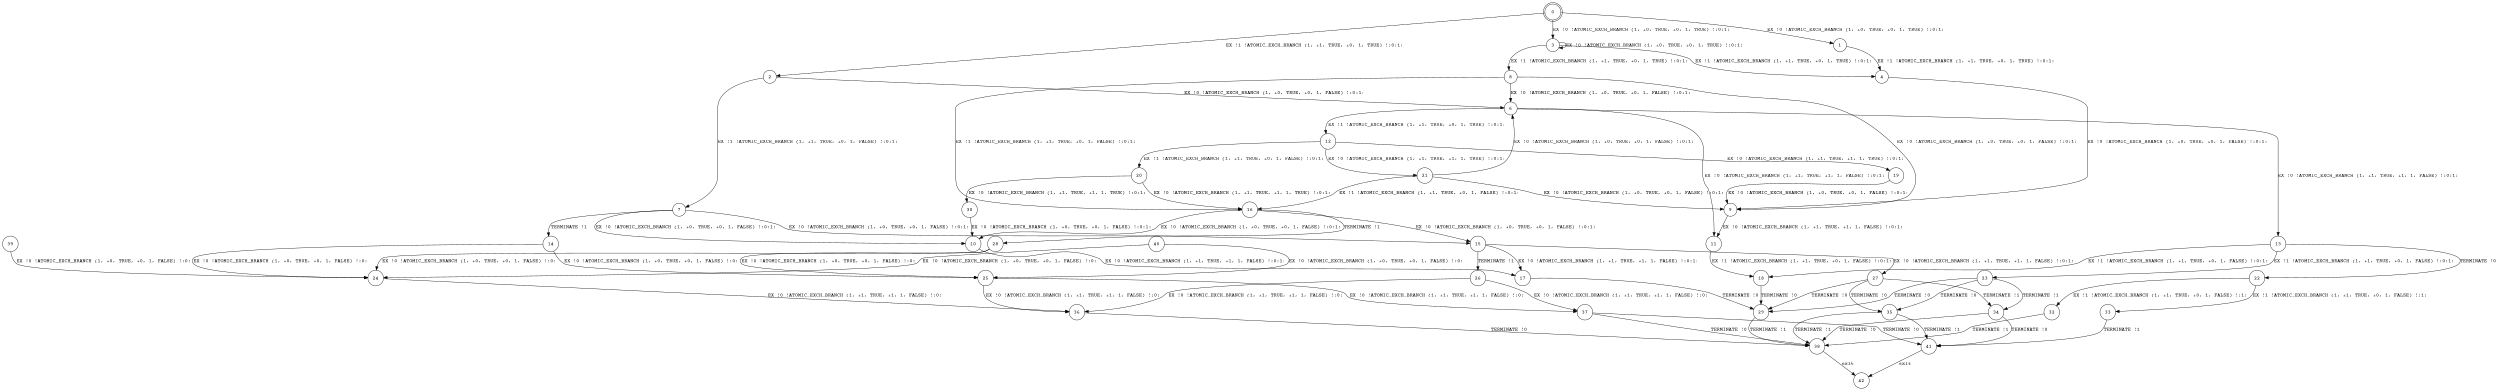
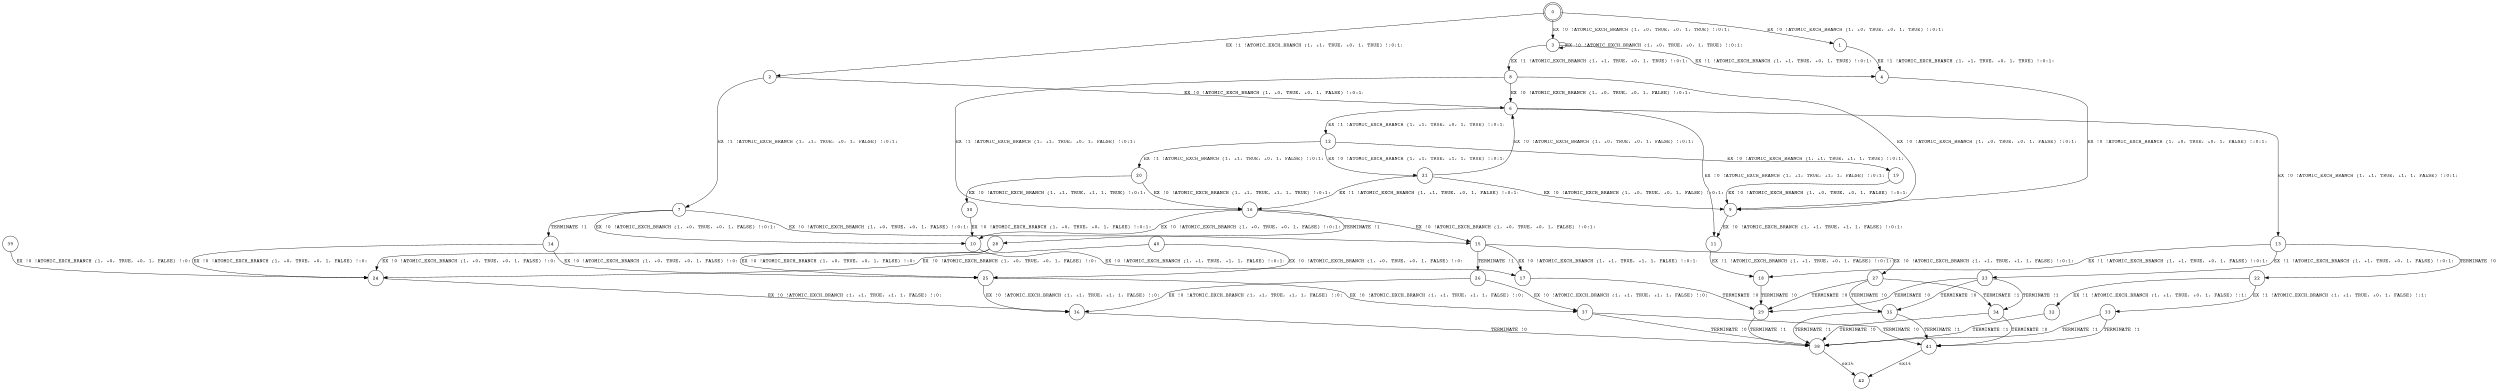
none -> (1966, 337)
